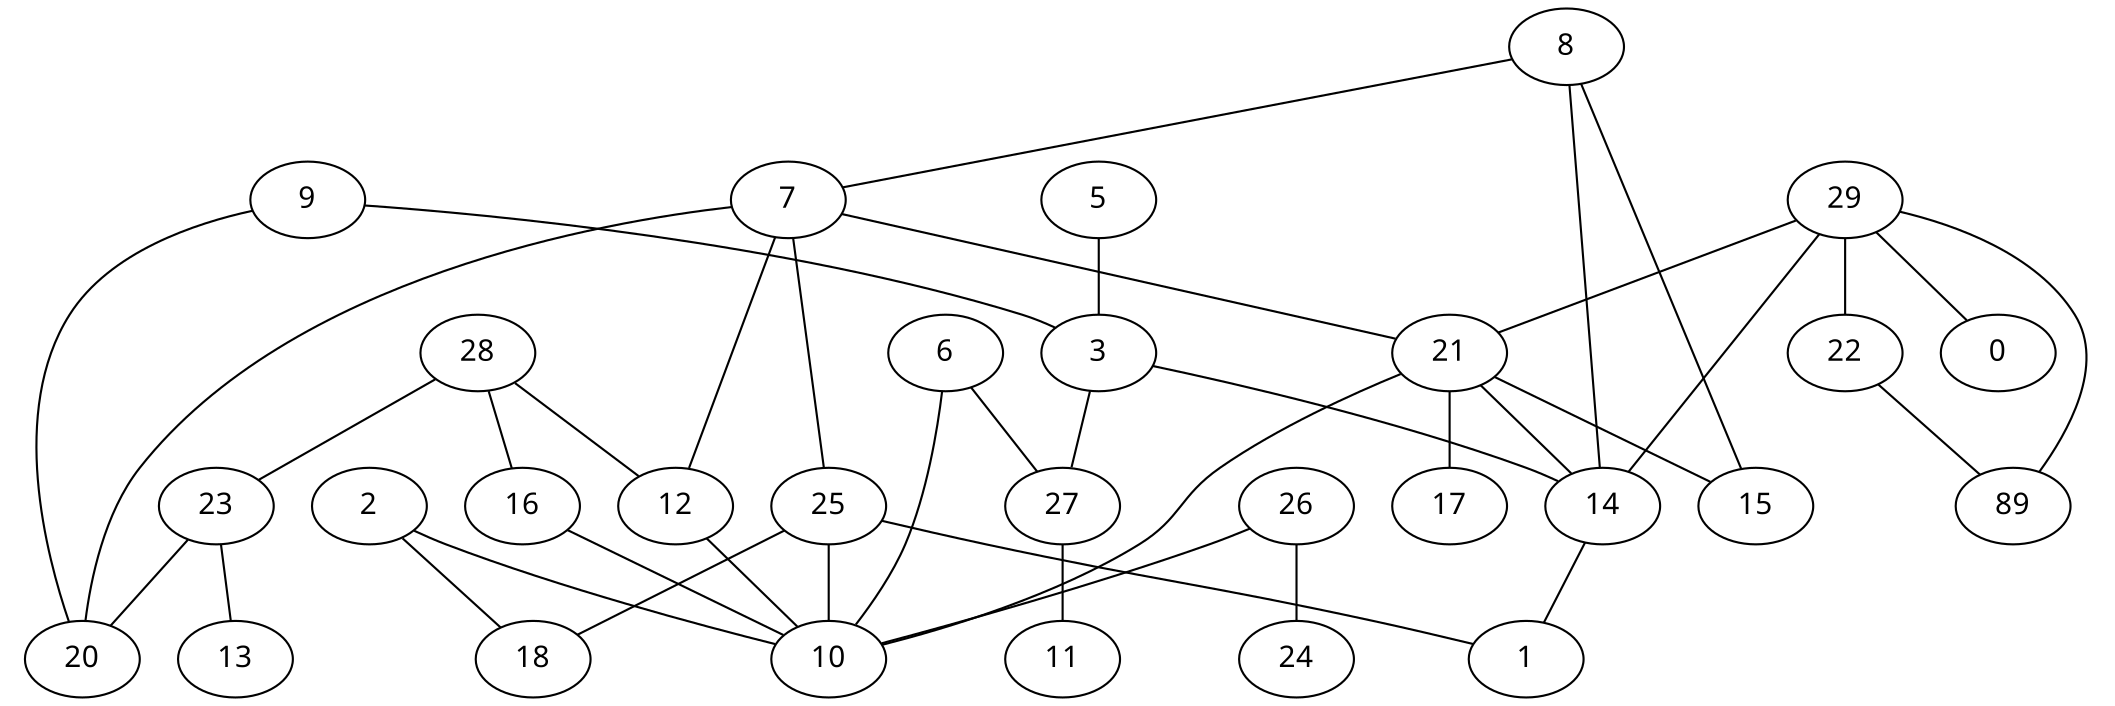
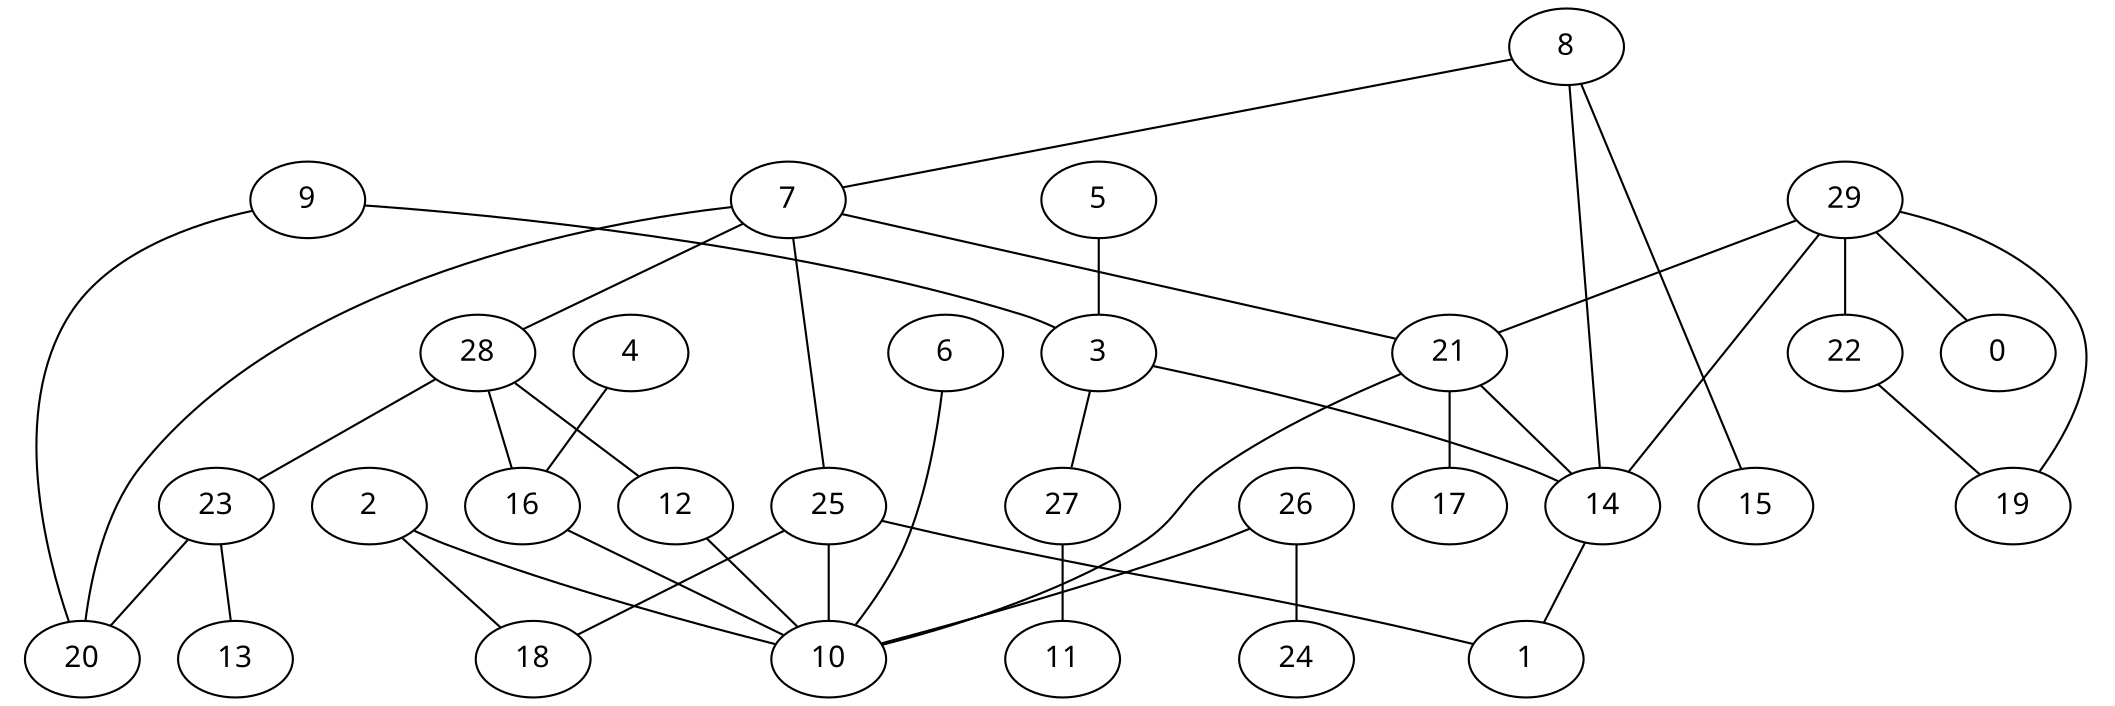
none -> (631, 353)
(732, 353) -> (633, 276)
(1004, 430) -> none
(1613, 435) -> none
(2013, 506) -> (2013, 506)
